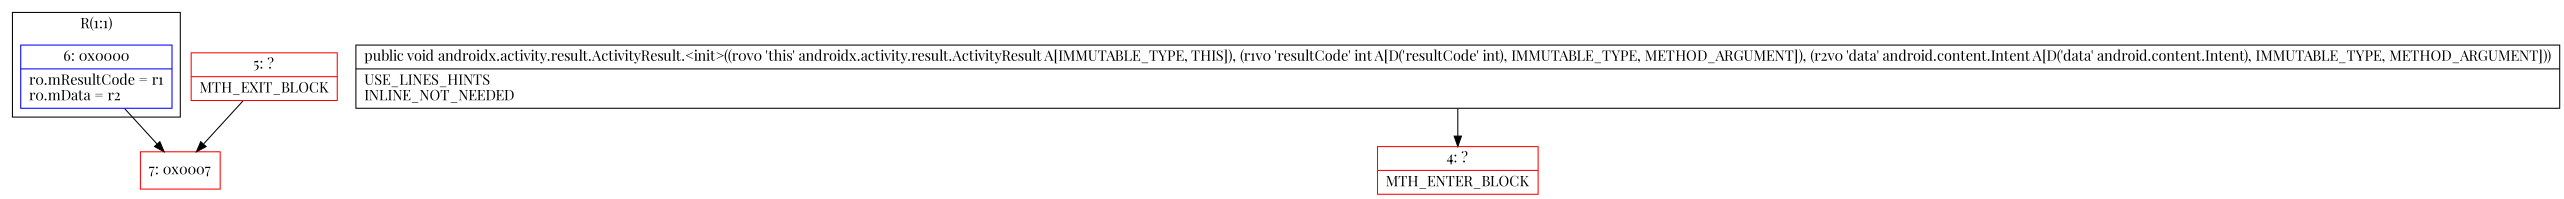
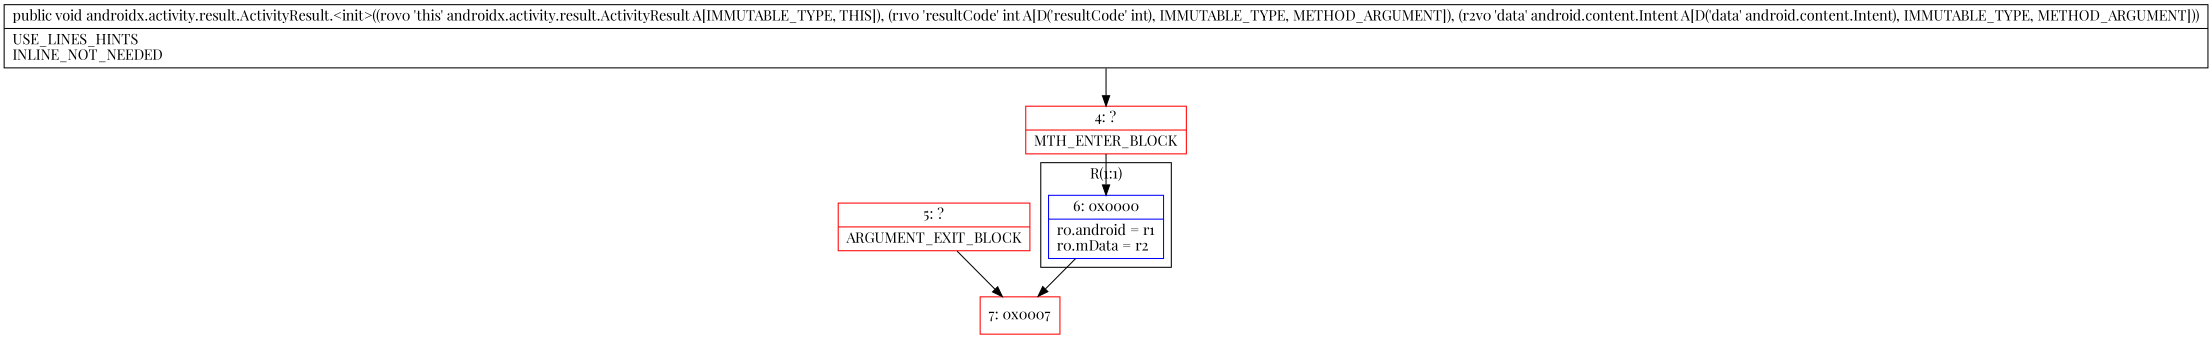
(96, 80) -> (1106, 231)
(264, 88) -> (934, 238)
none -> (1106, 169)
